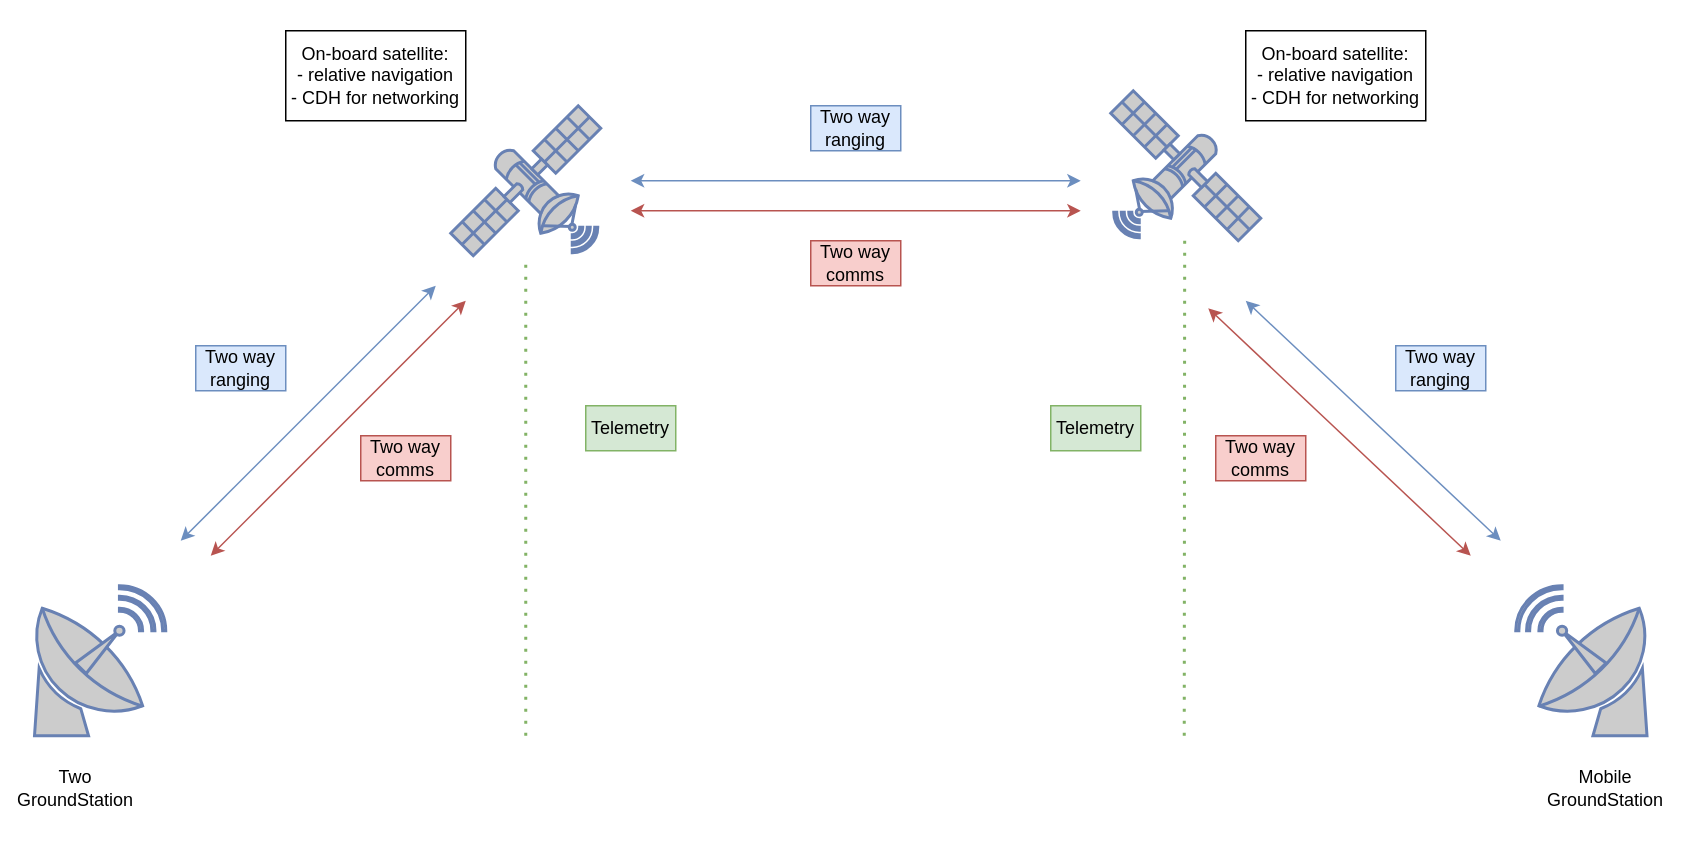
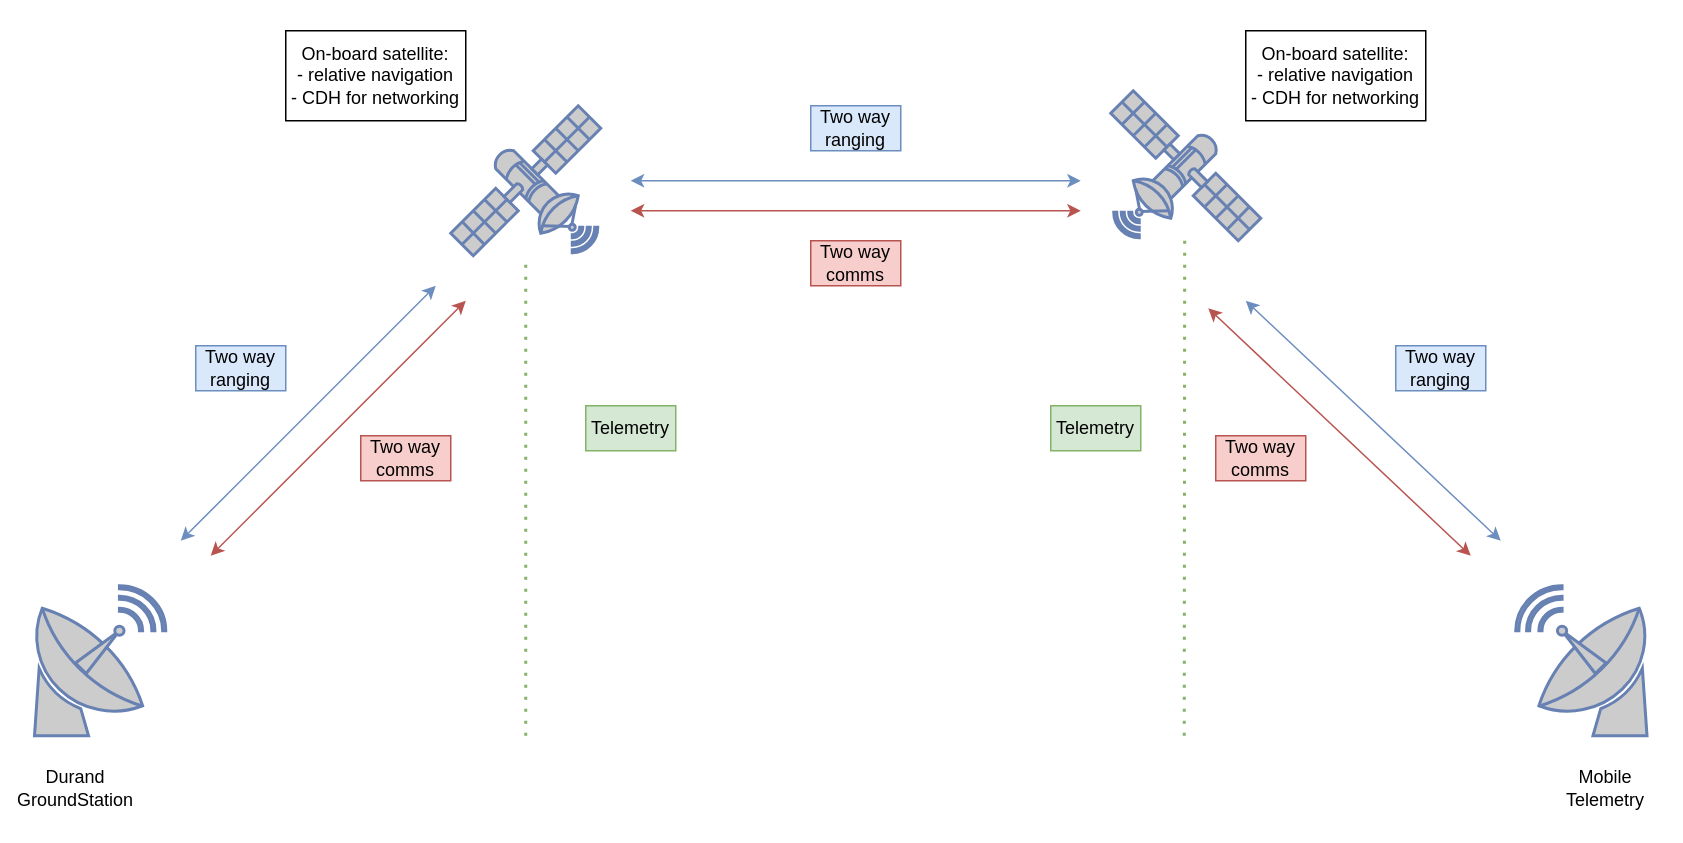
(76, 788) -> (76, 788)
(1606, 788) -> (1606, 788)
